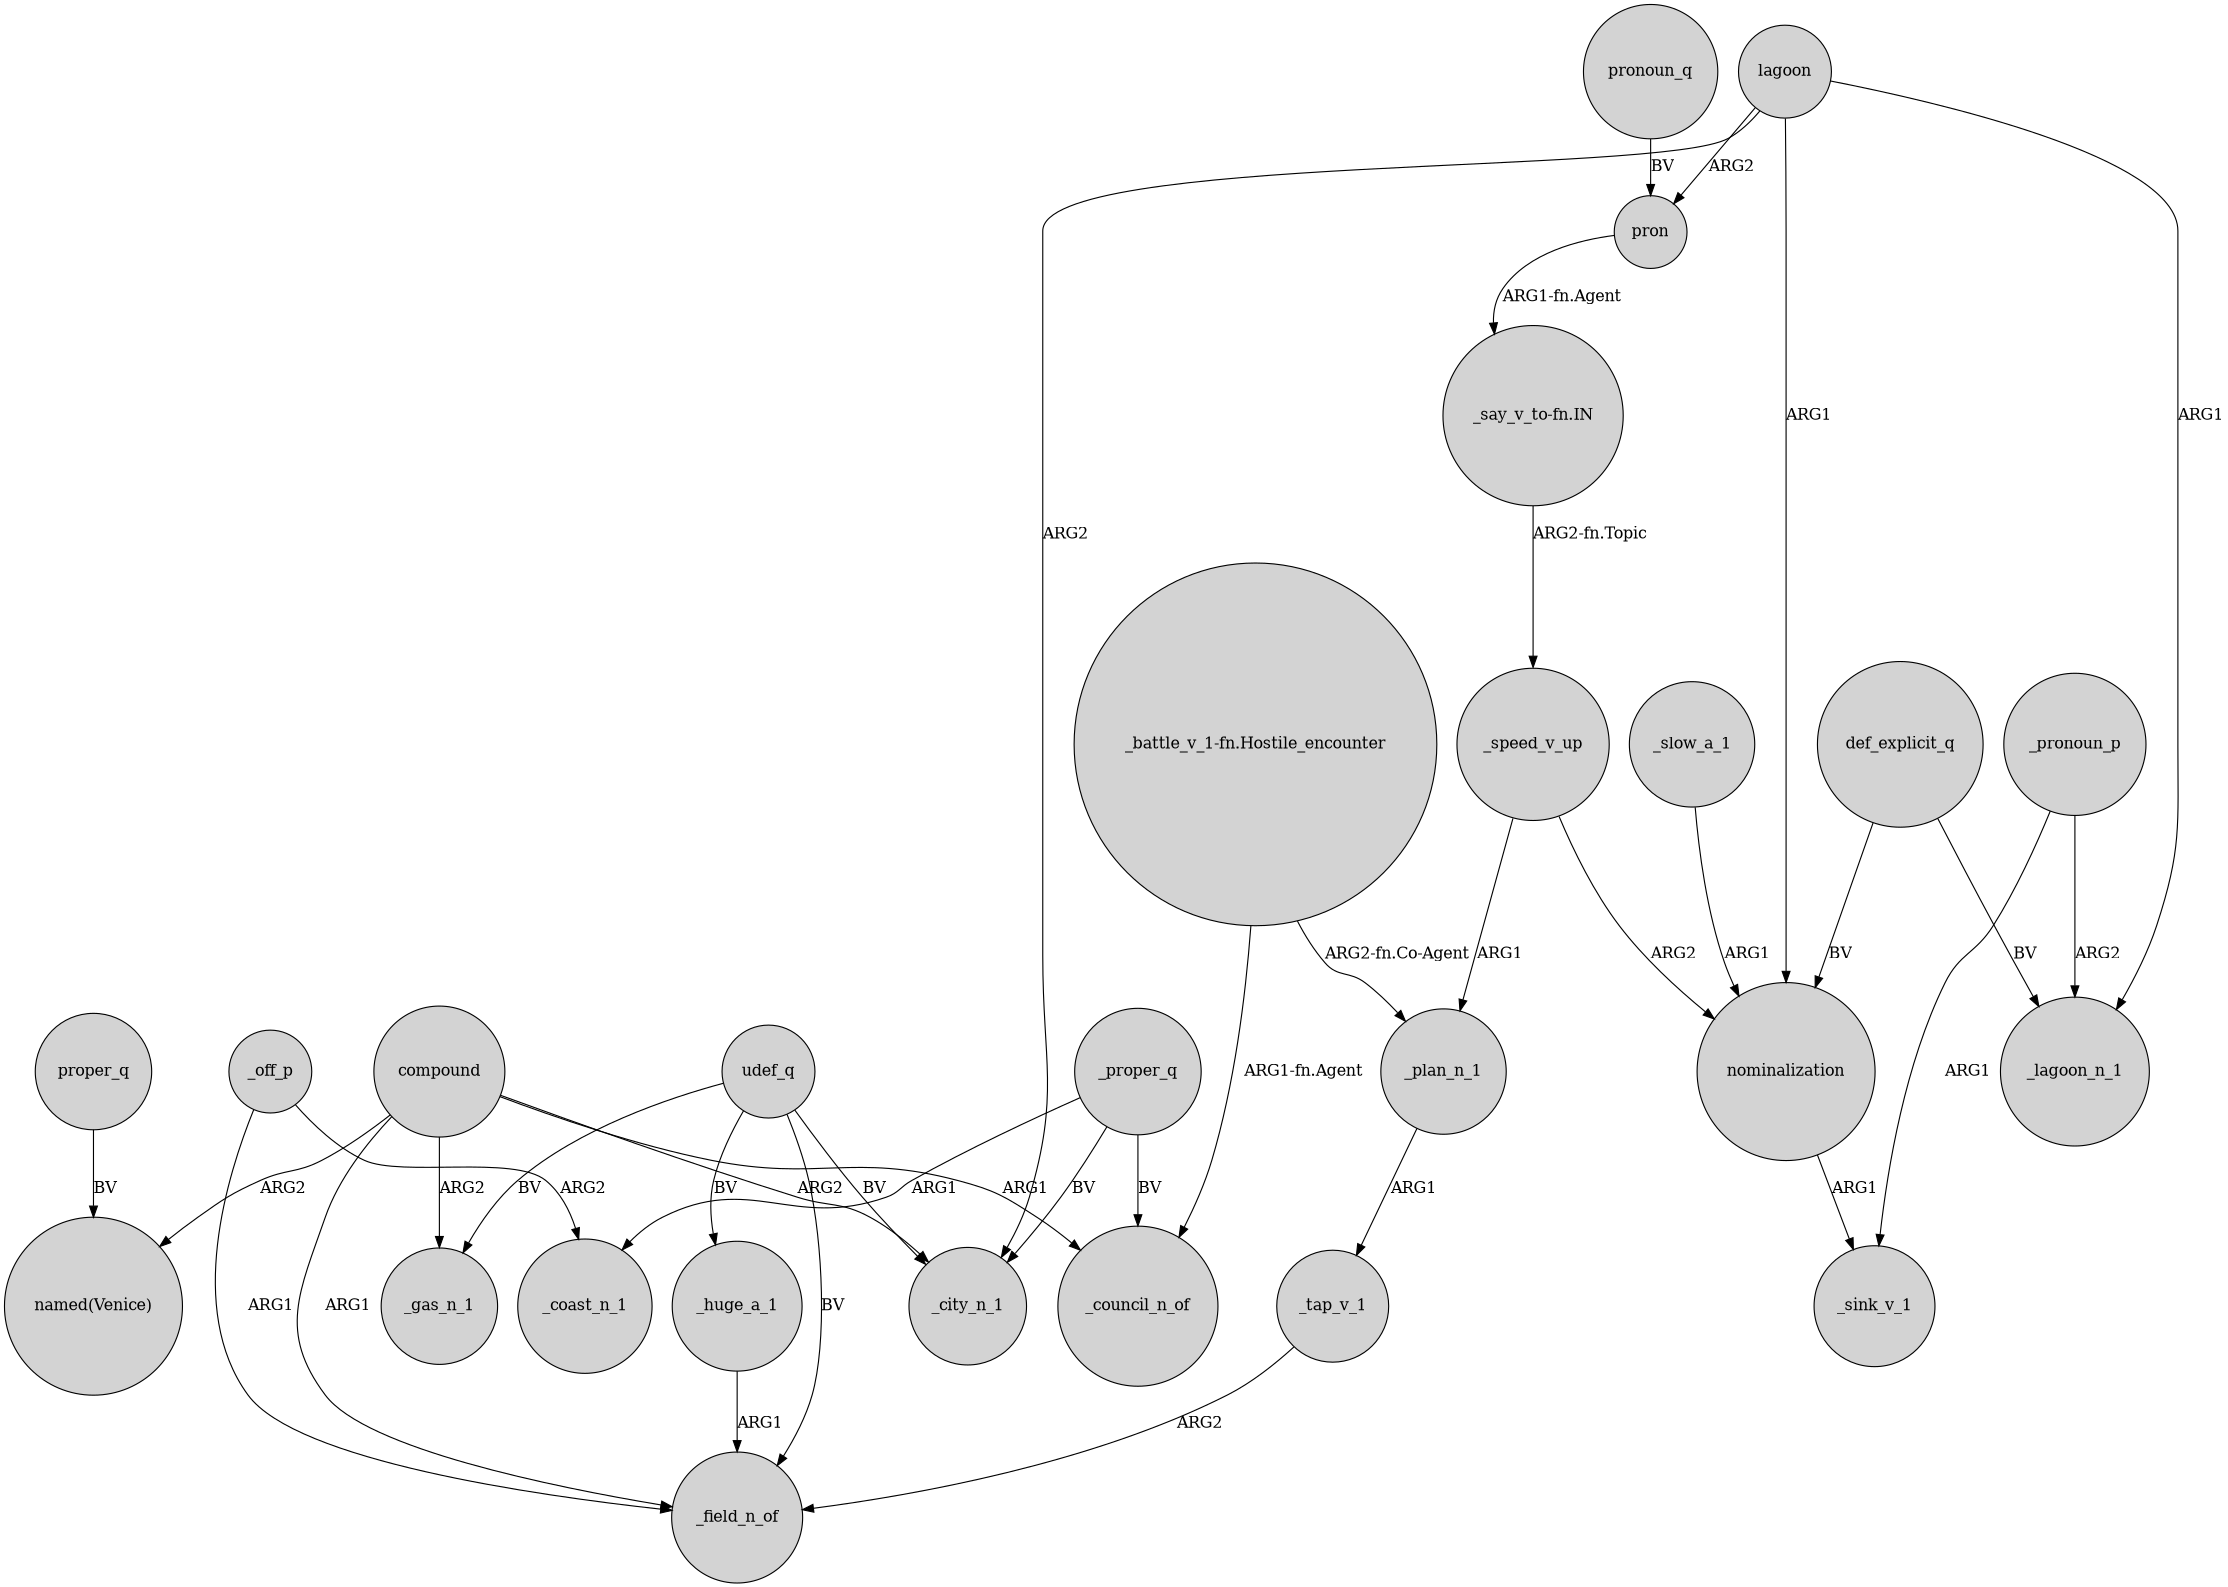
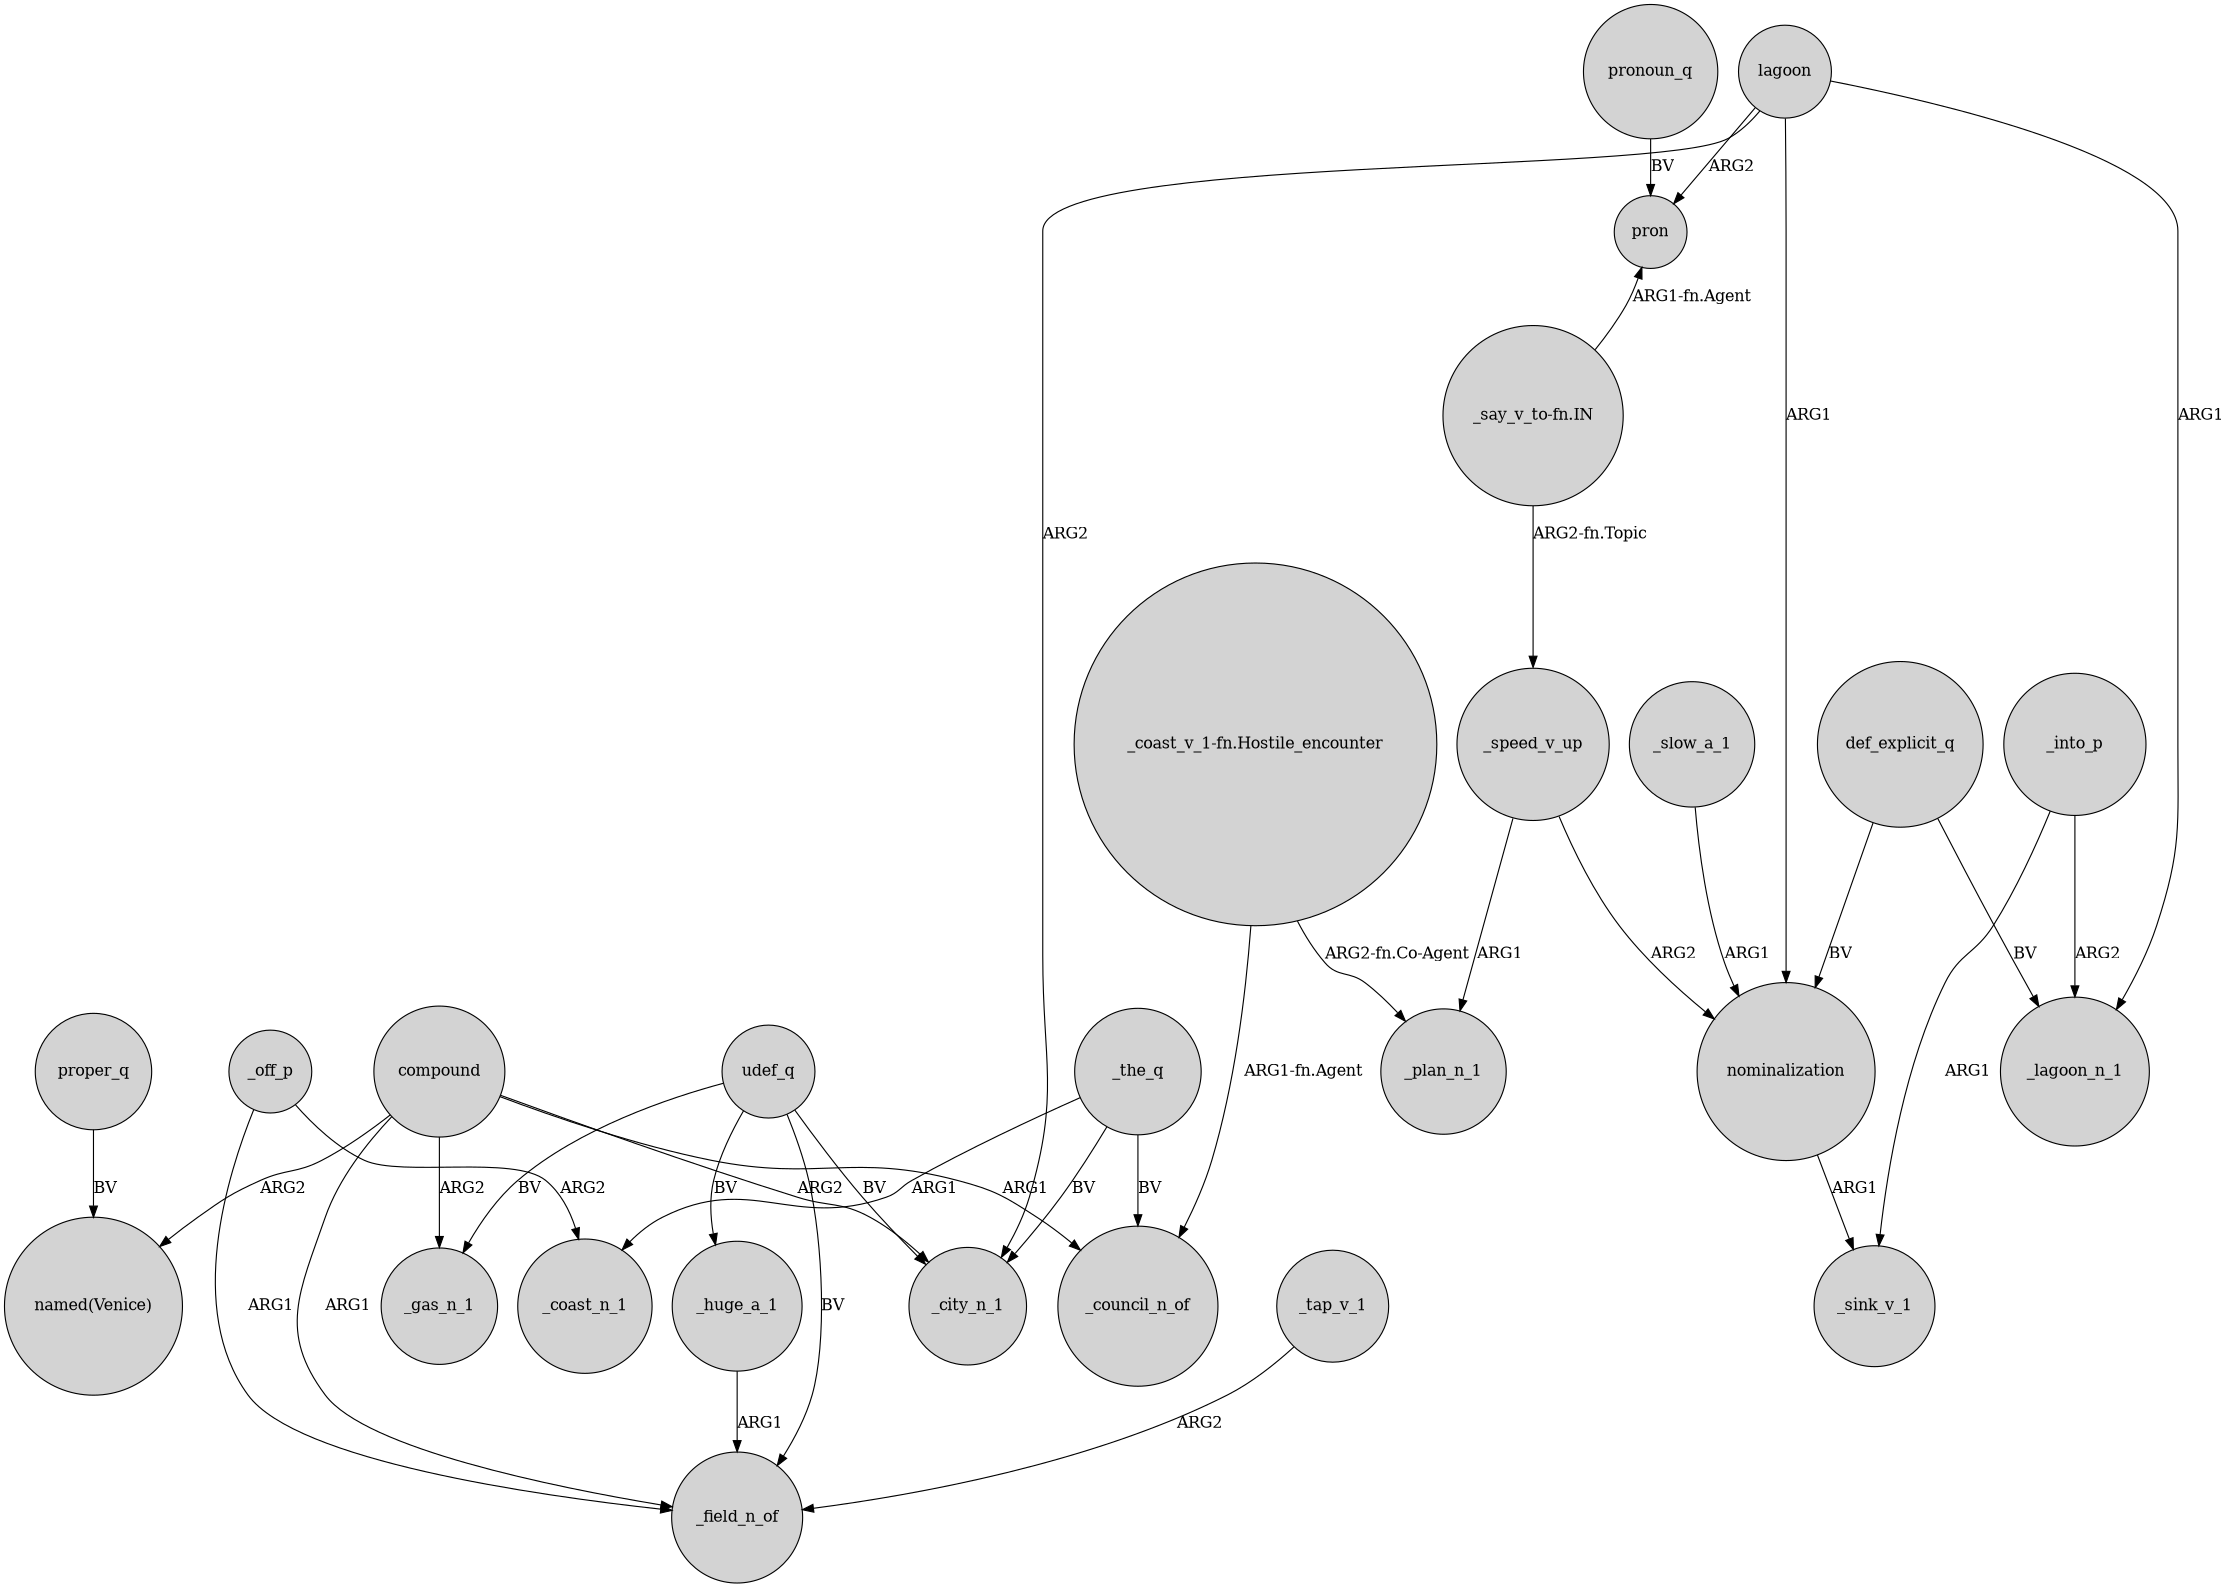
(1537, 259) -> (1620, 316)
(1255, 744) -> (1255, 744)
(2075, 744) -> (2075, 744)
(1138, 1072) -> (1138, 1072)
(1389, 1187) -> none
